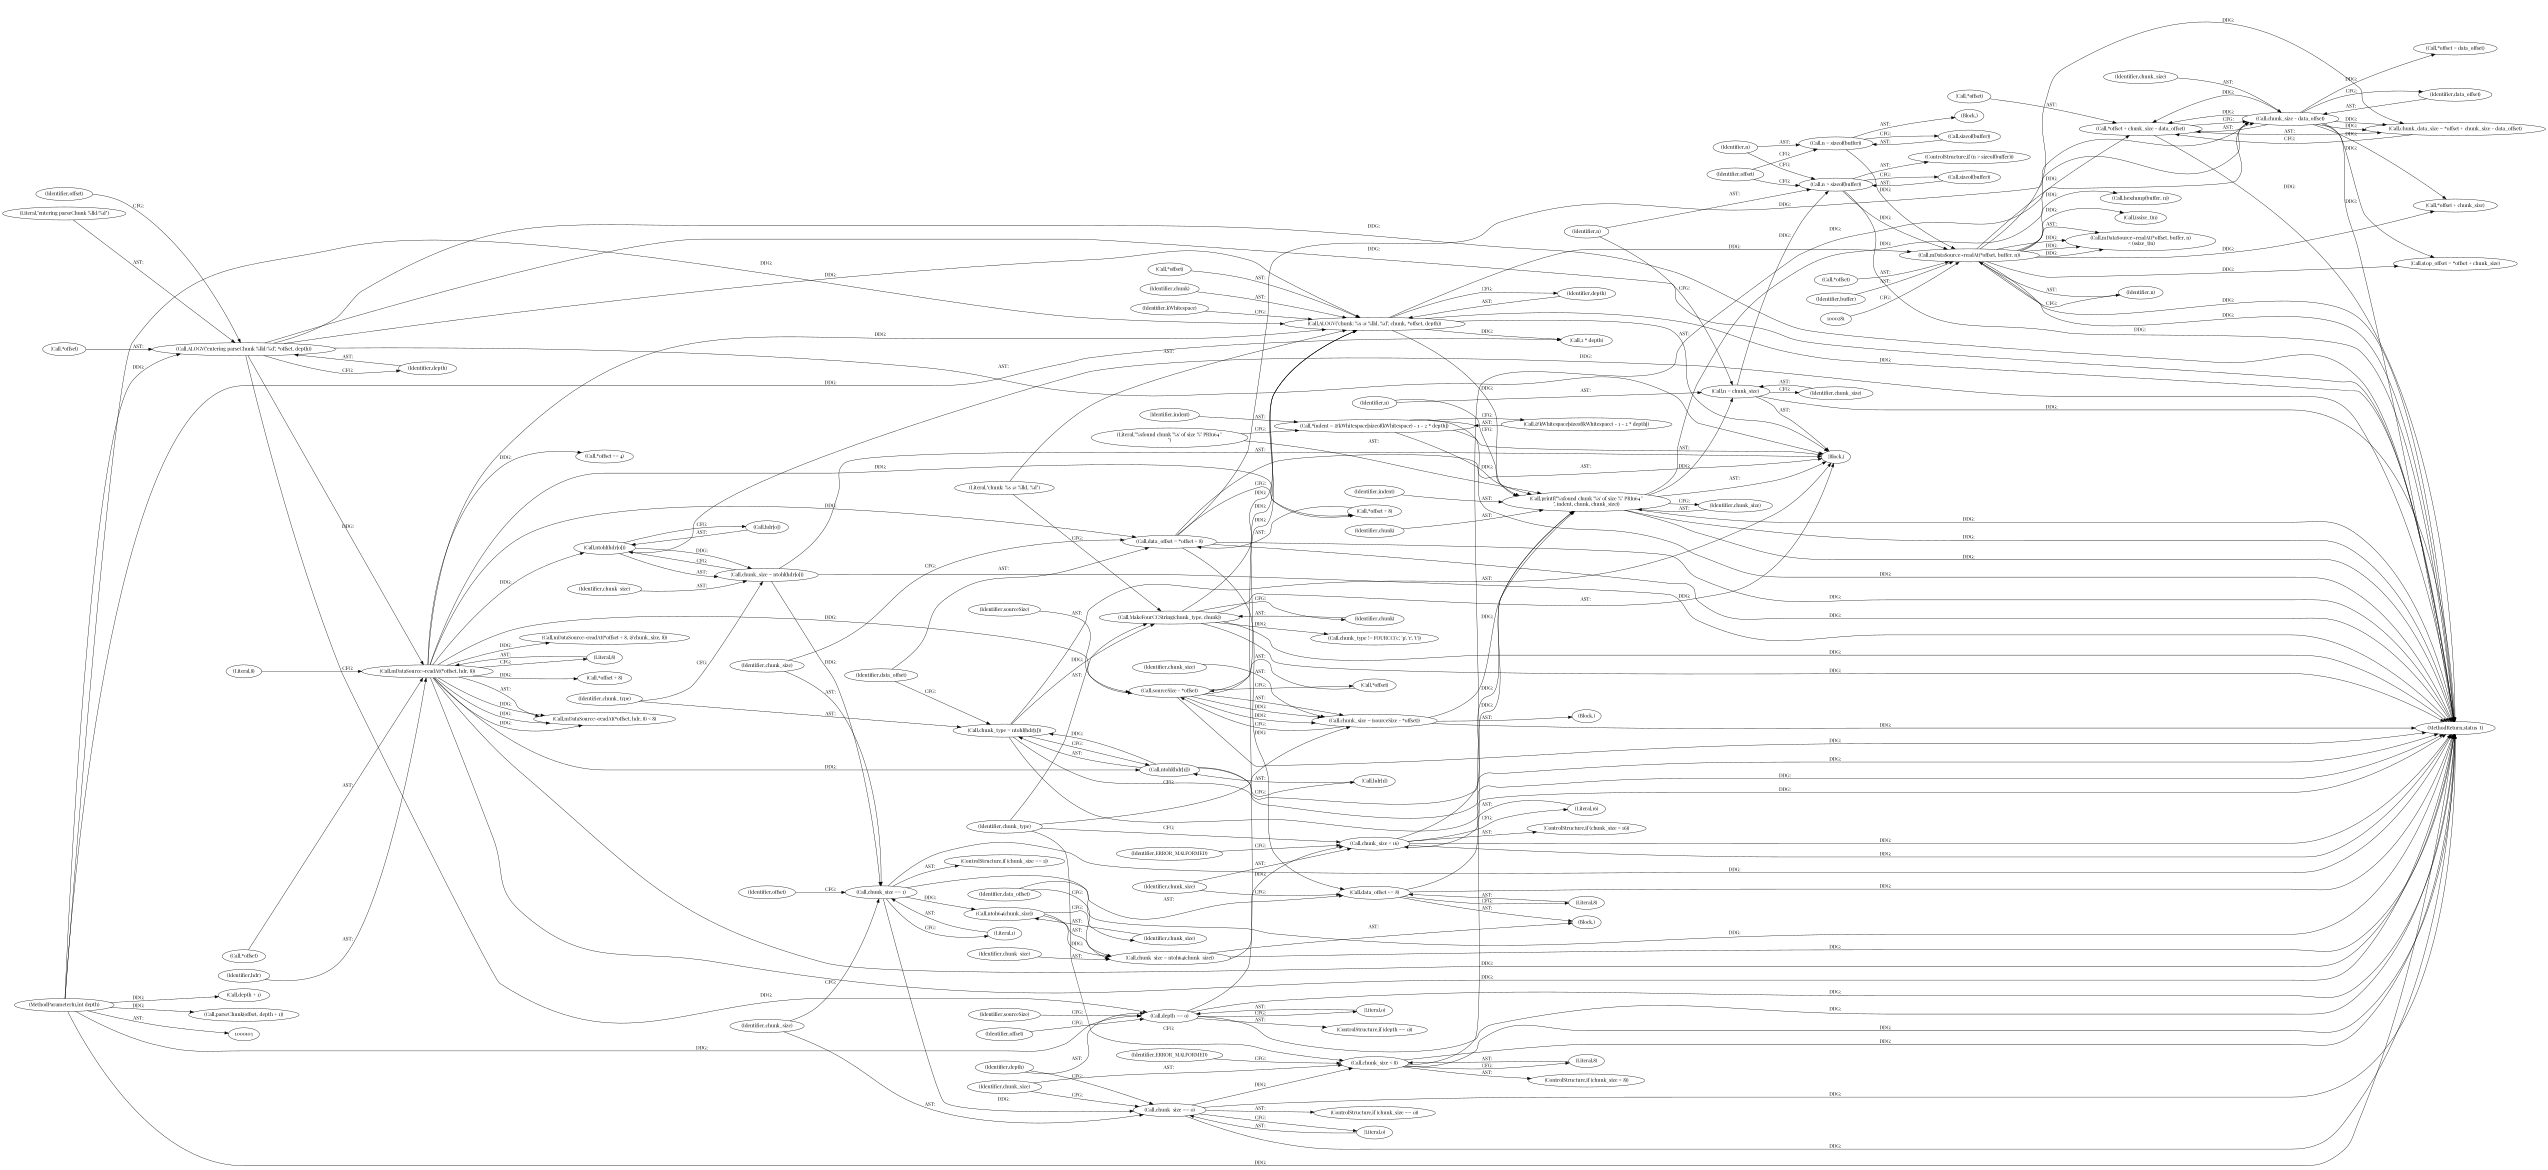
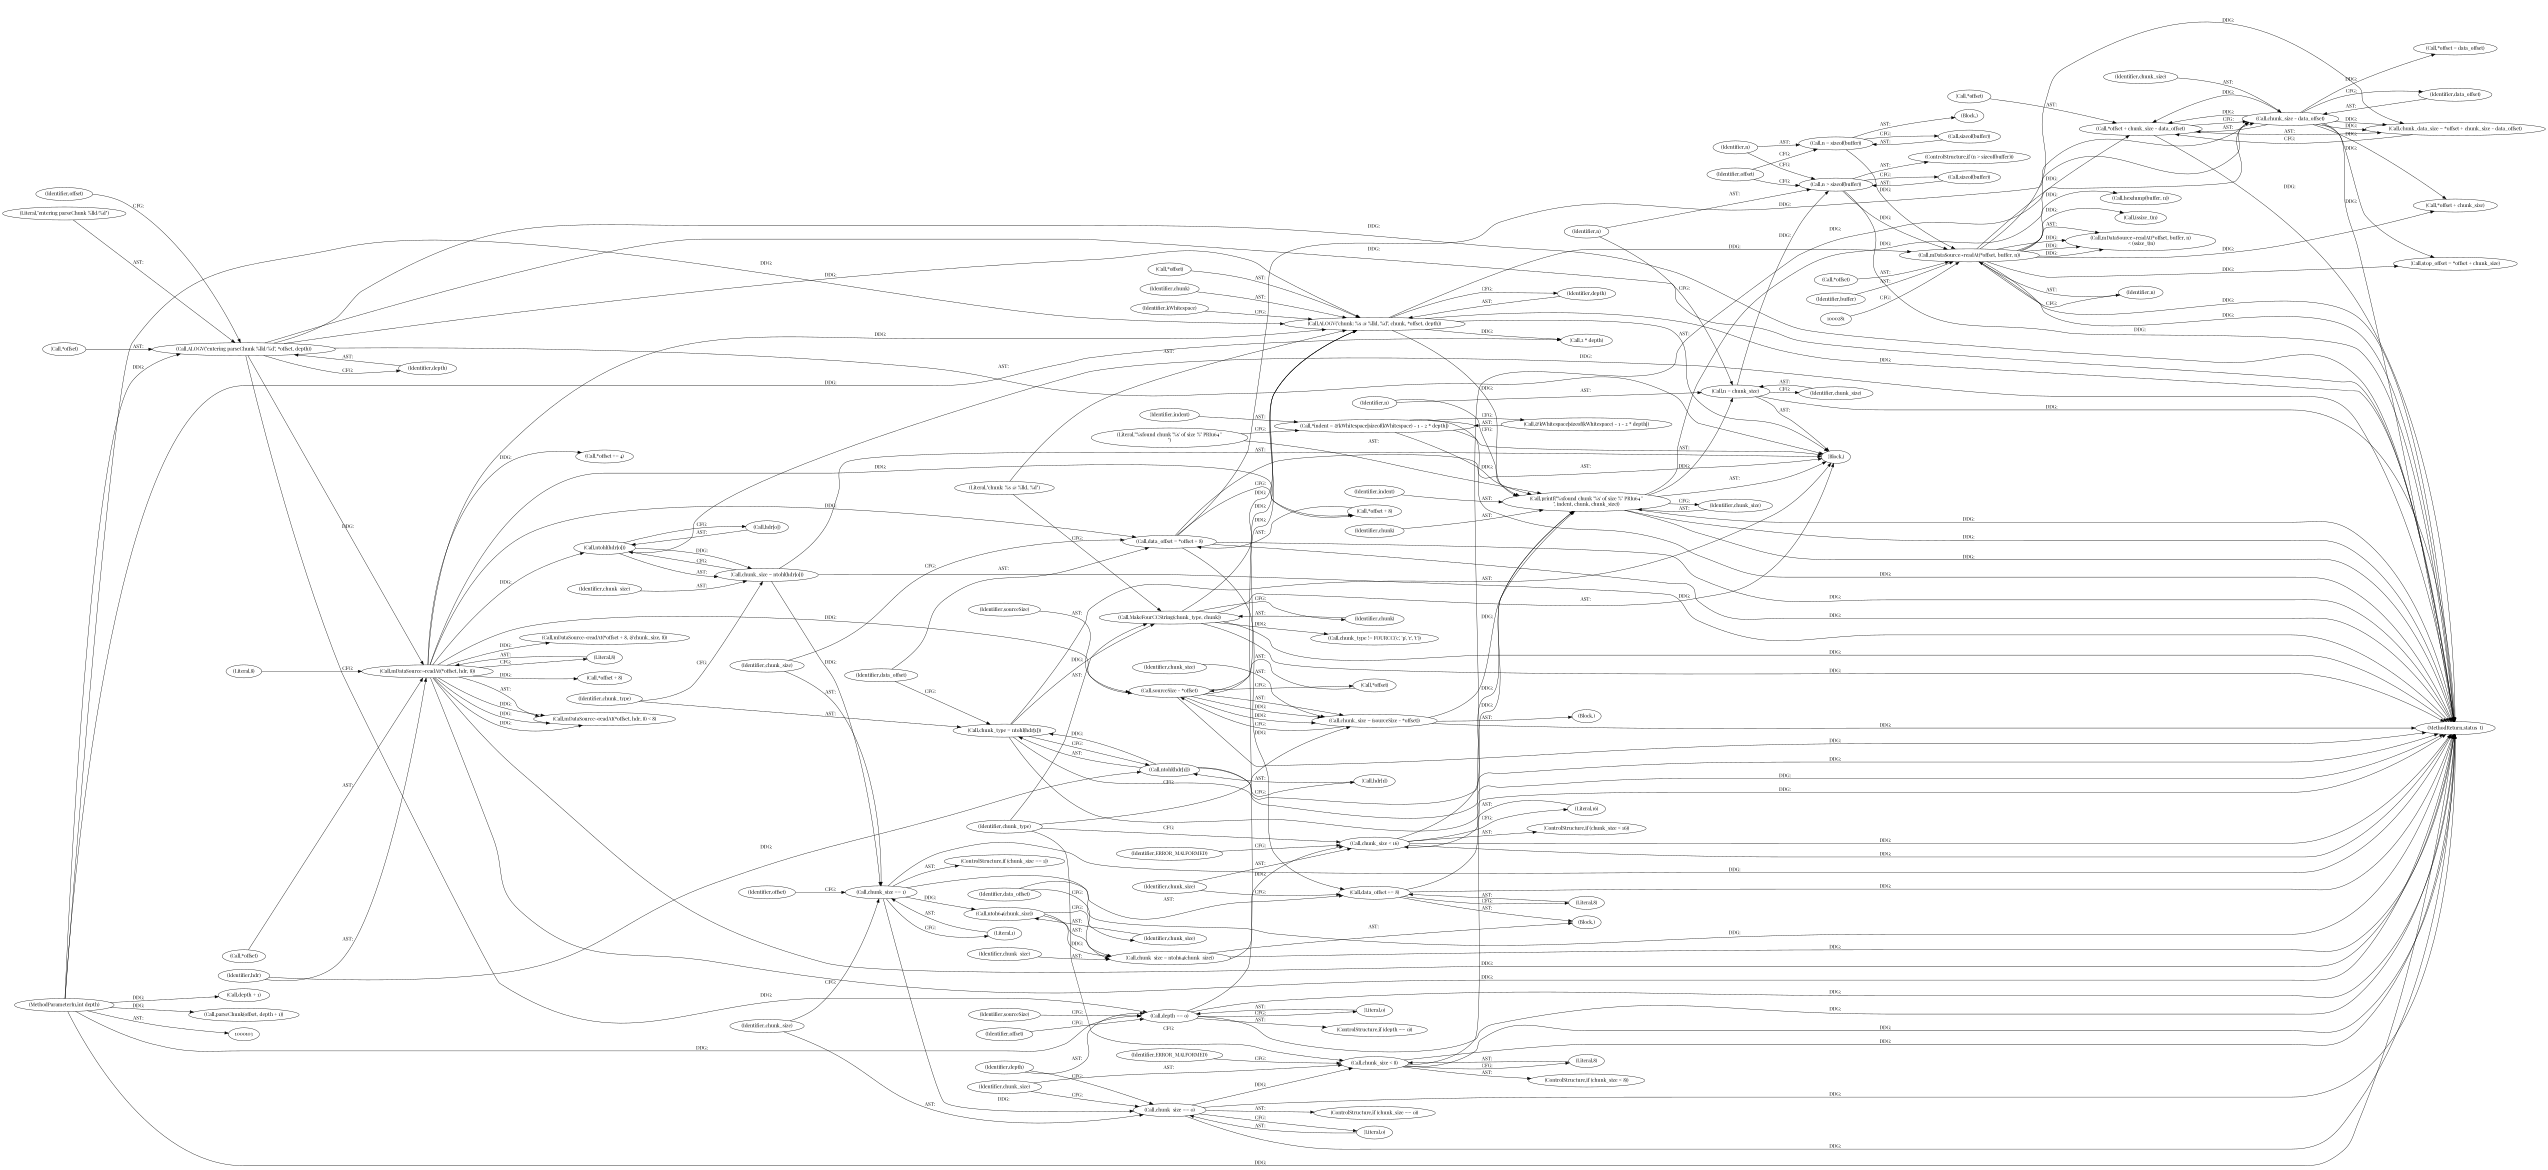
(771, 770) -> (702, 888)
